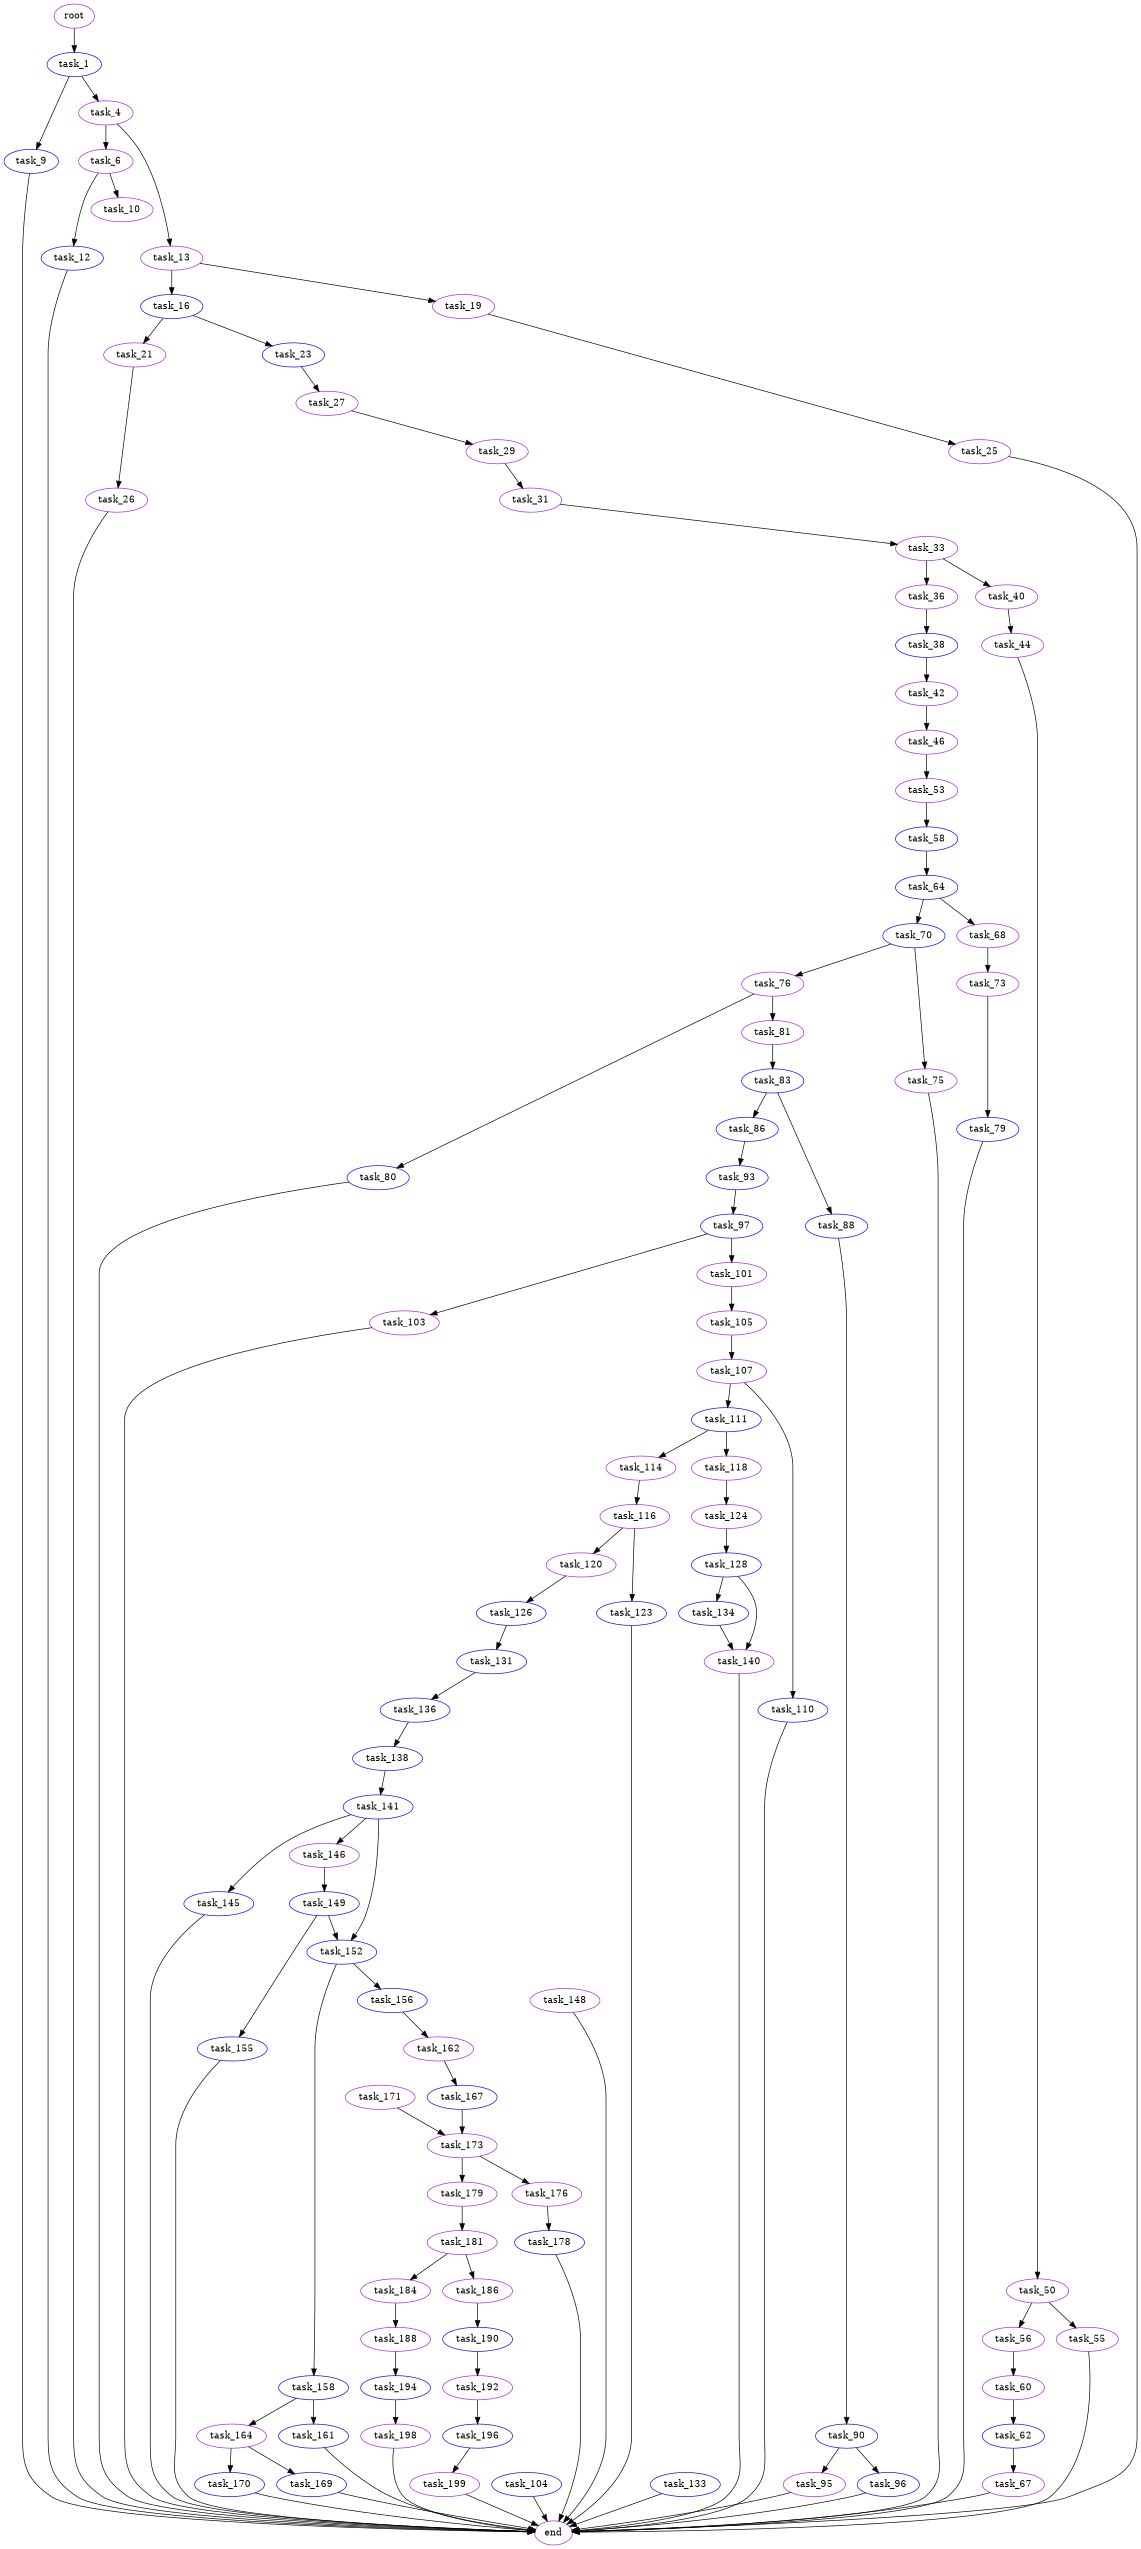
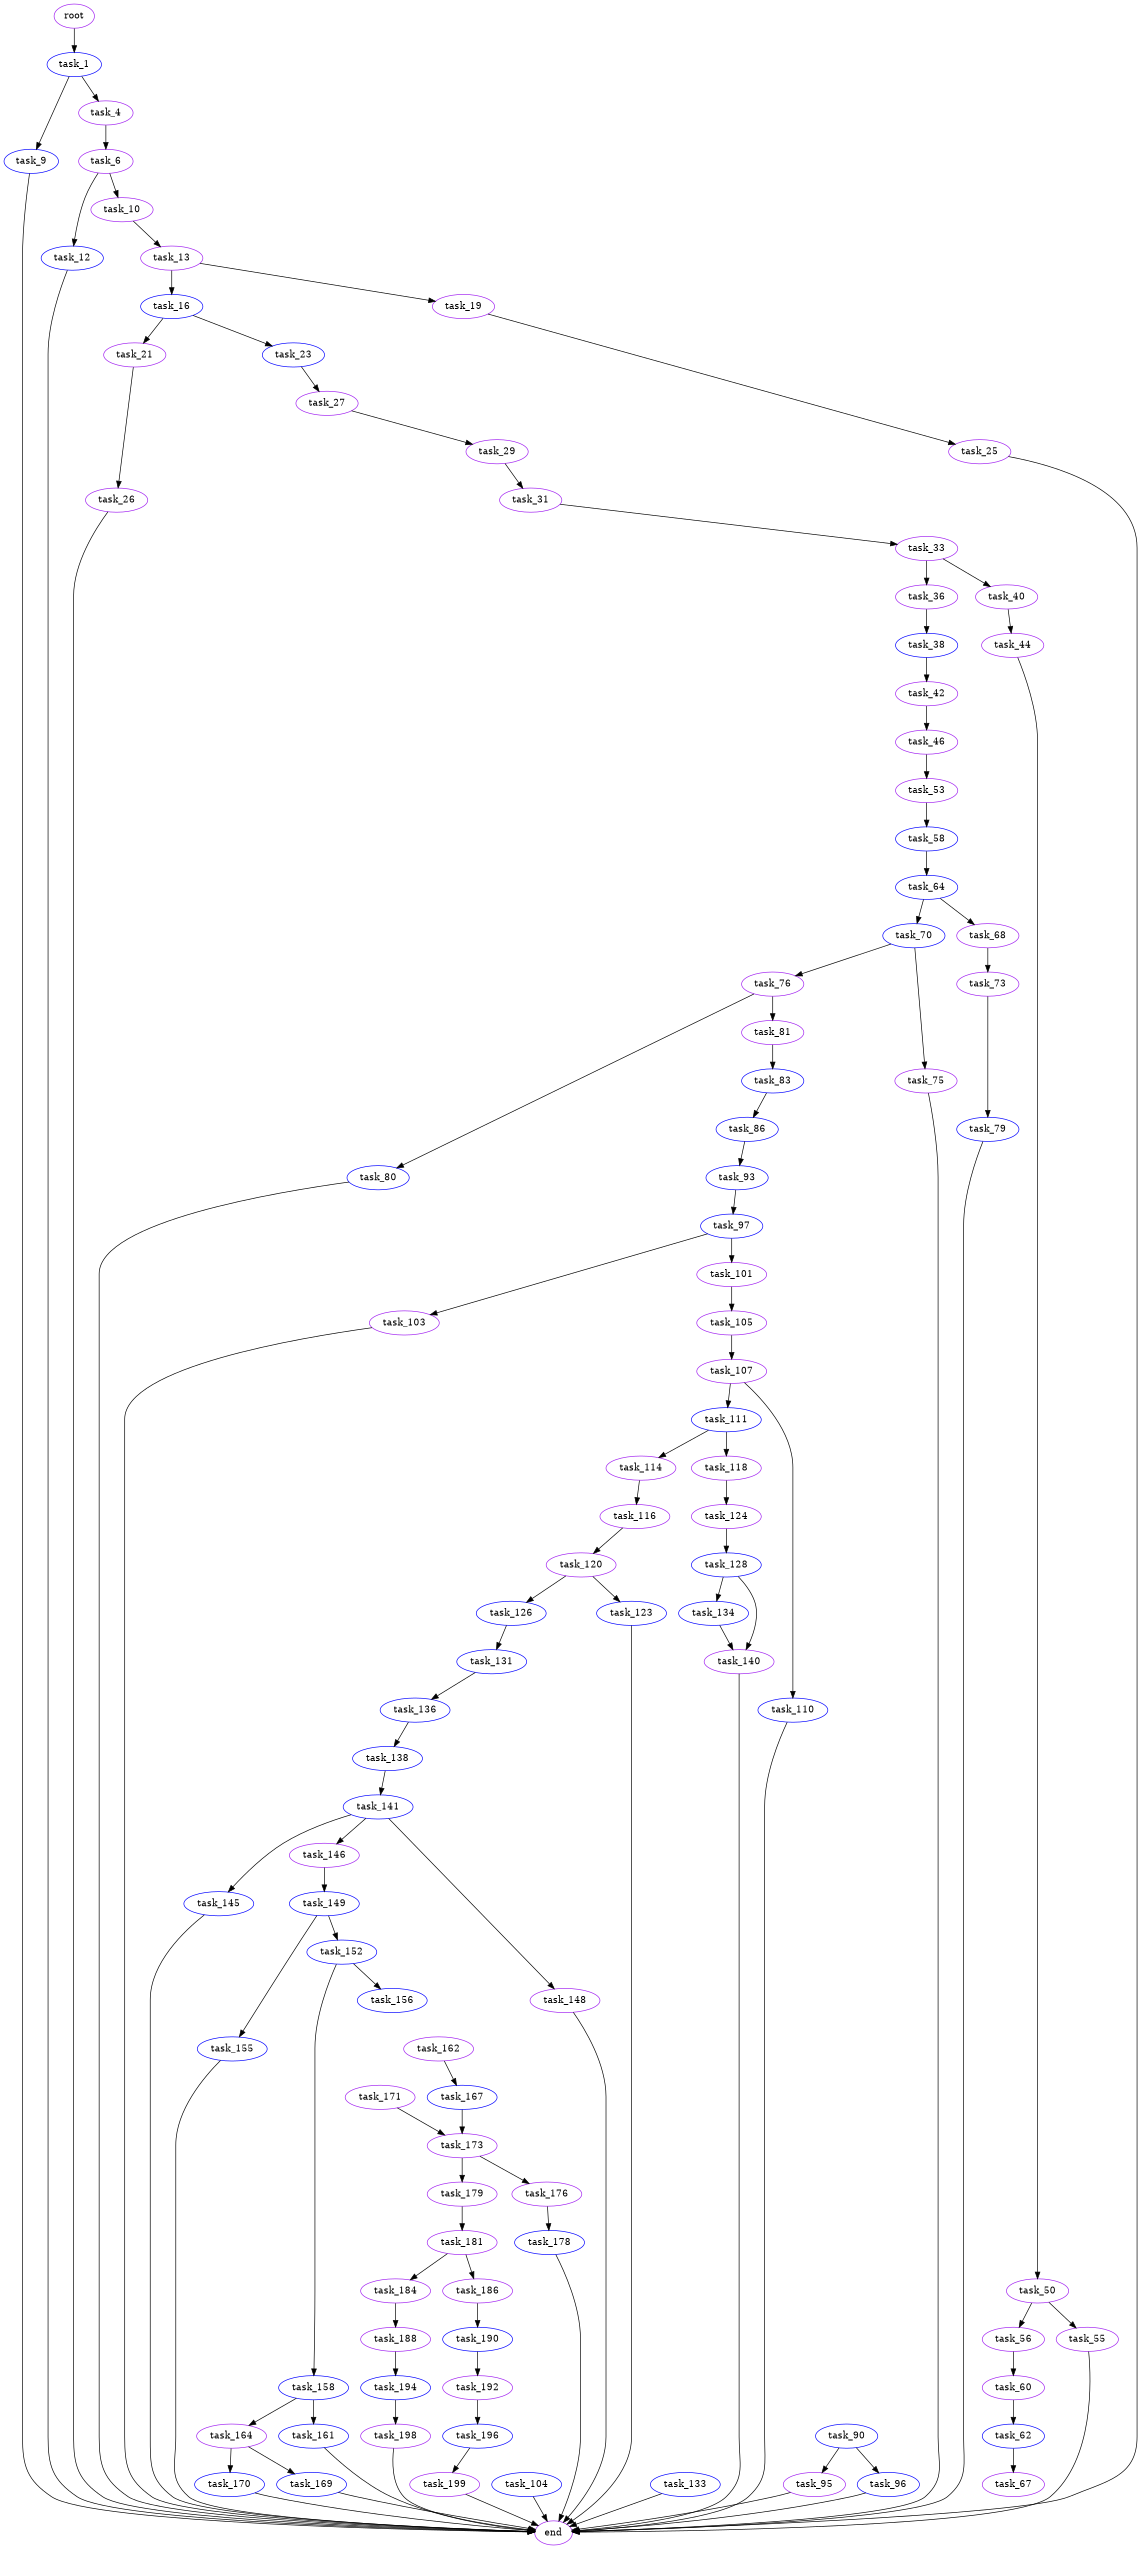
(153, 177) -> (144, 232)
(837, 1226) -> none
(633, 1561) -> (604, 1587)
(374, 1879) -> (469, 1901)
(413, 2022) -> none
(785, 2520) -> none
